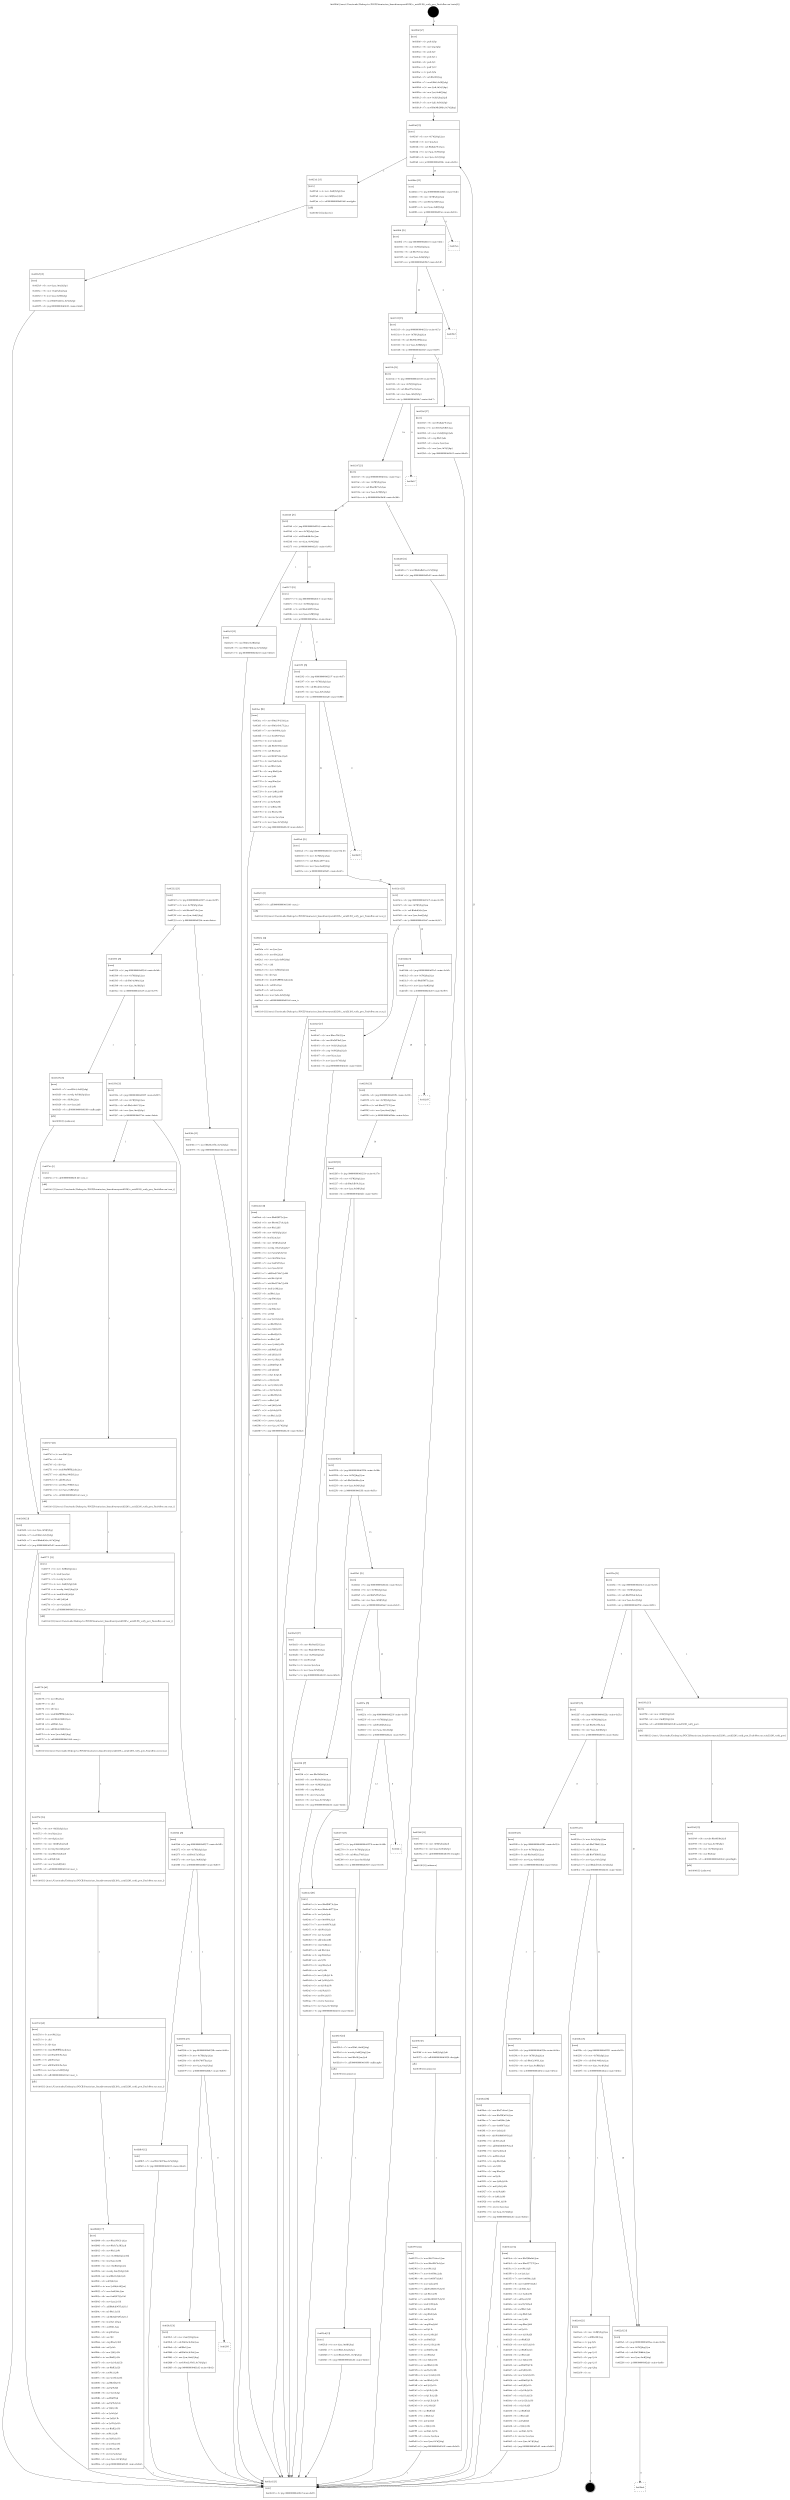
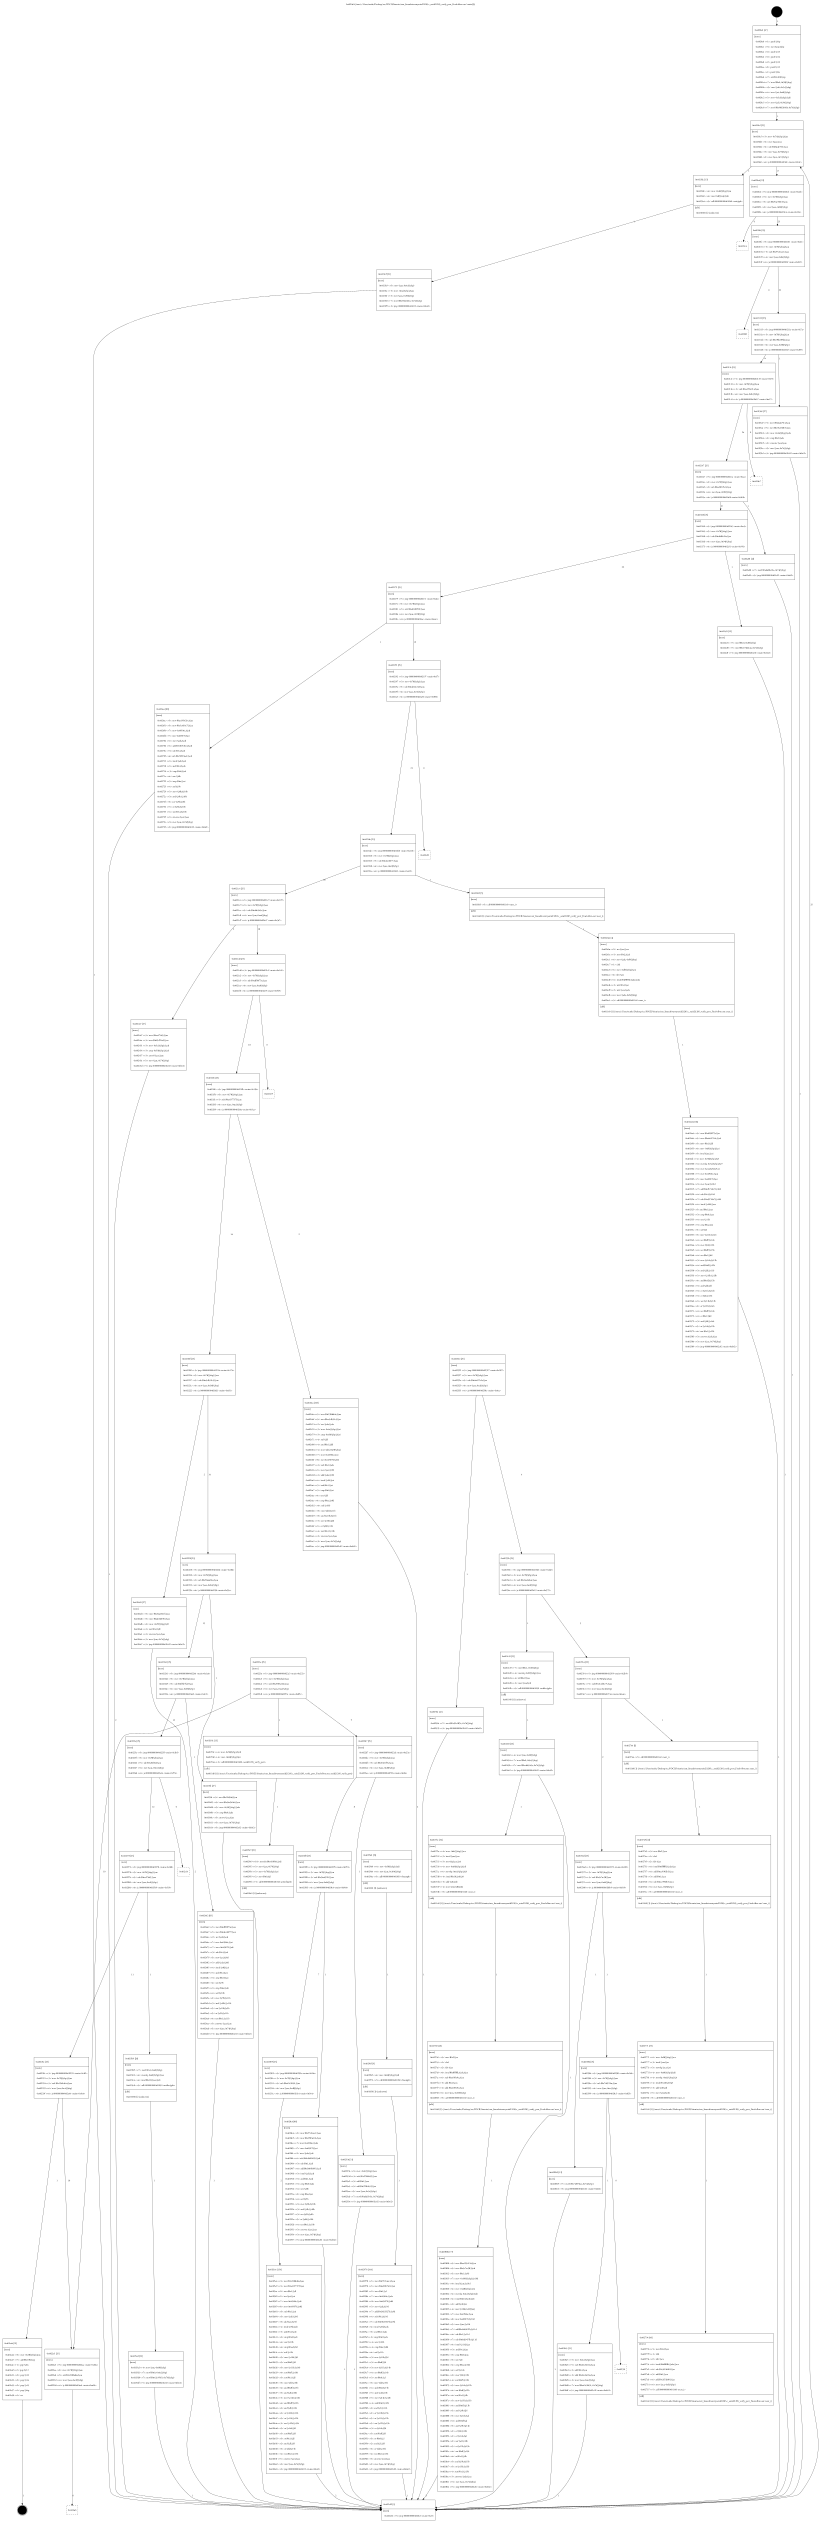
none -> (331, 1475)
(99, 1783) -> (514, 1804)
(597, 1953) -> (105, 1974)
